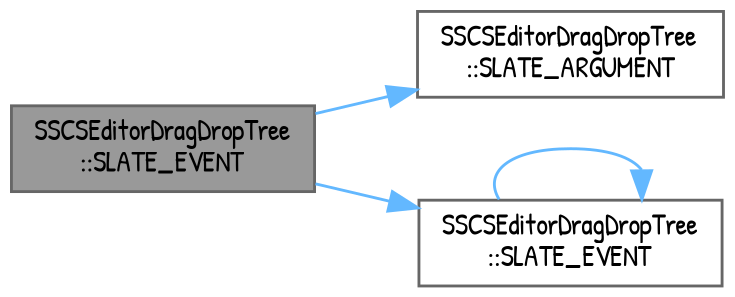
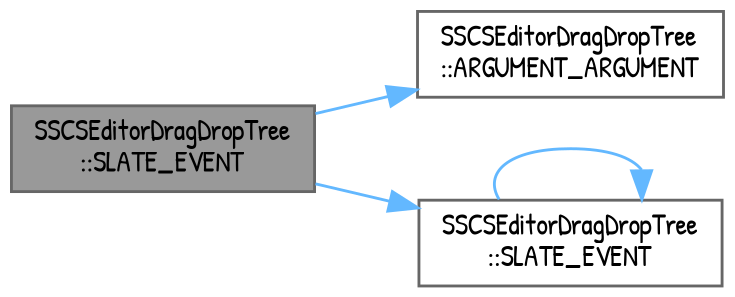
(571, 54) -> (571, 54)
